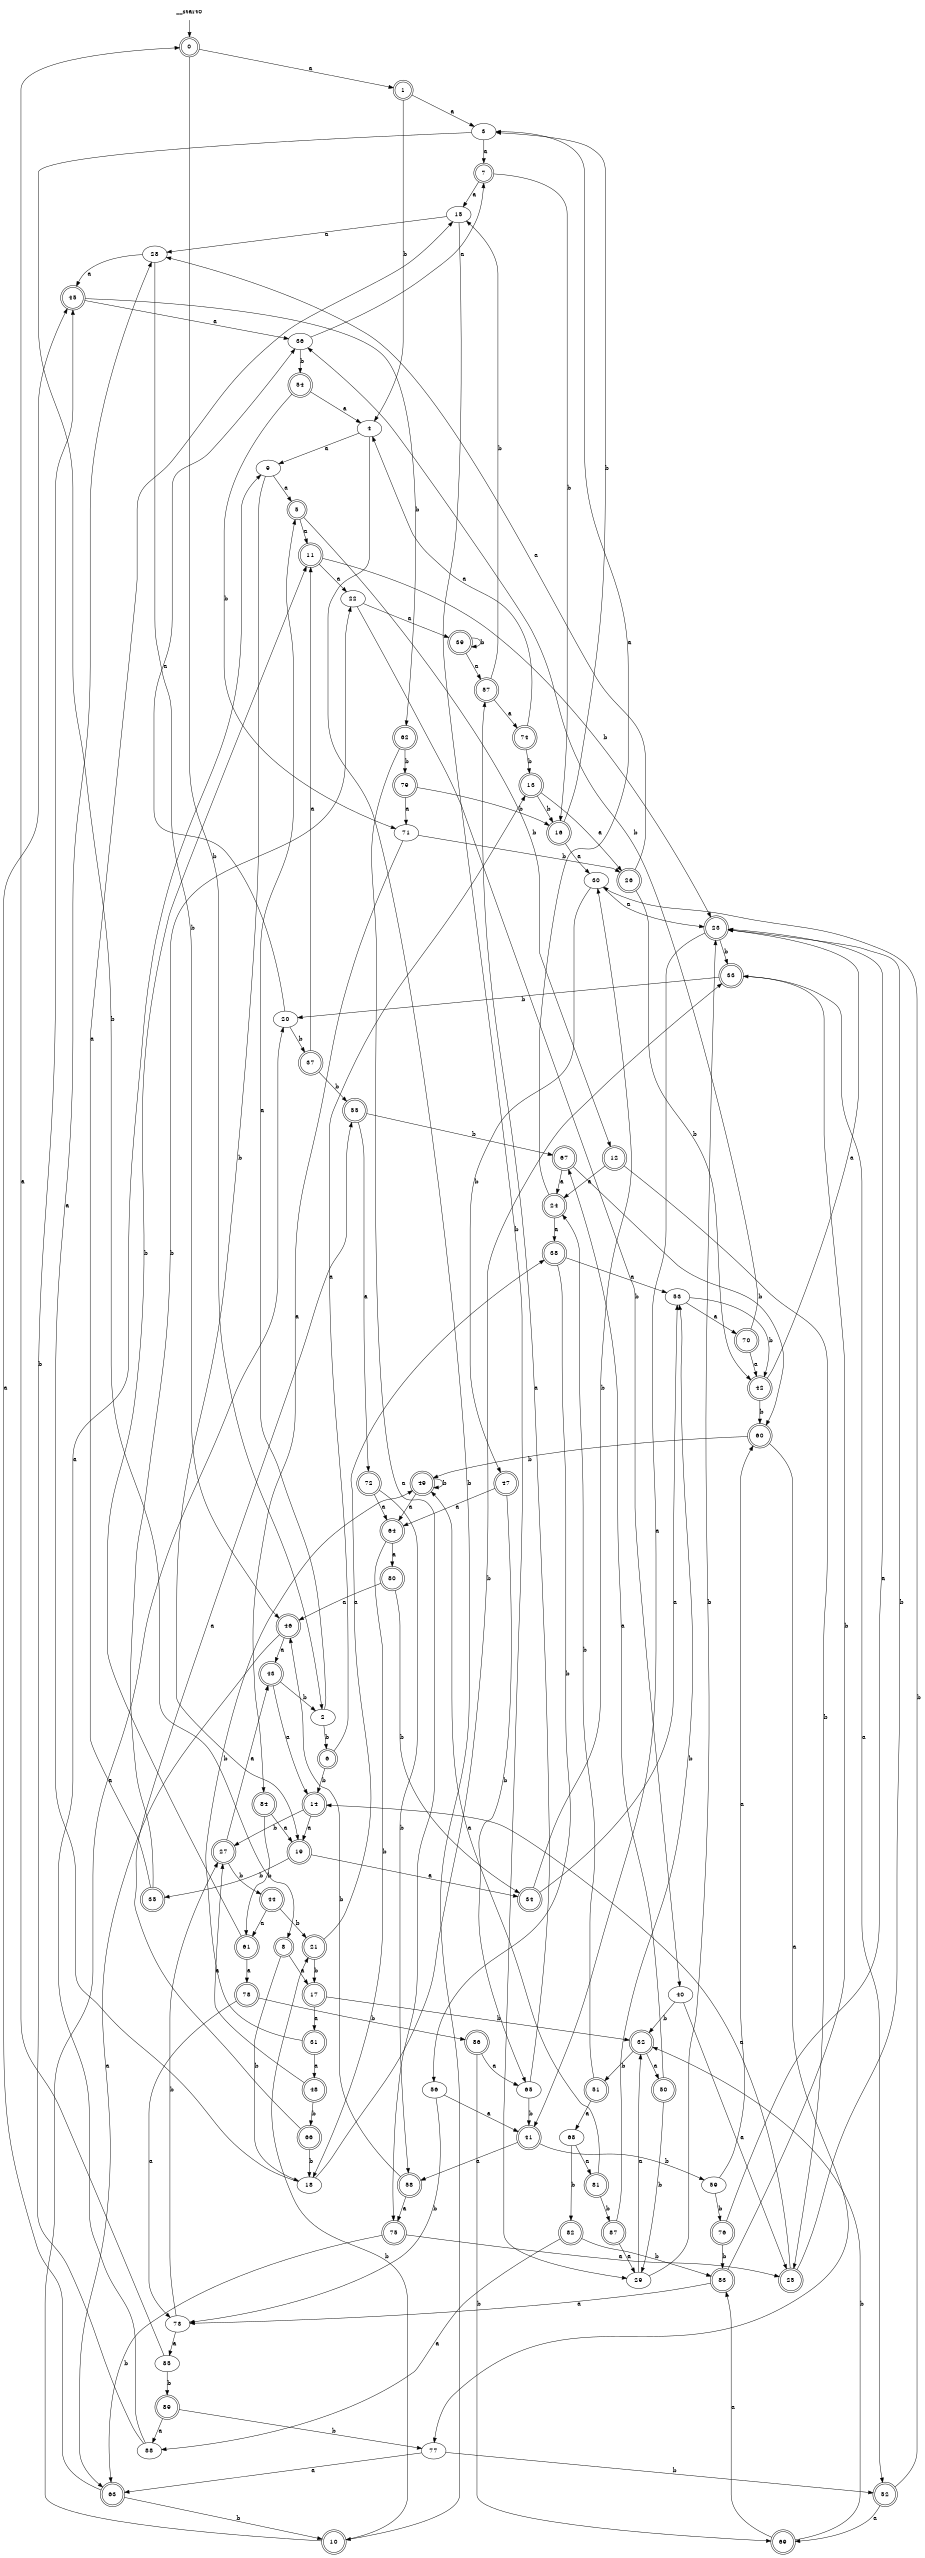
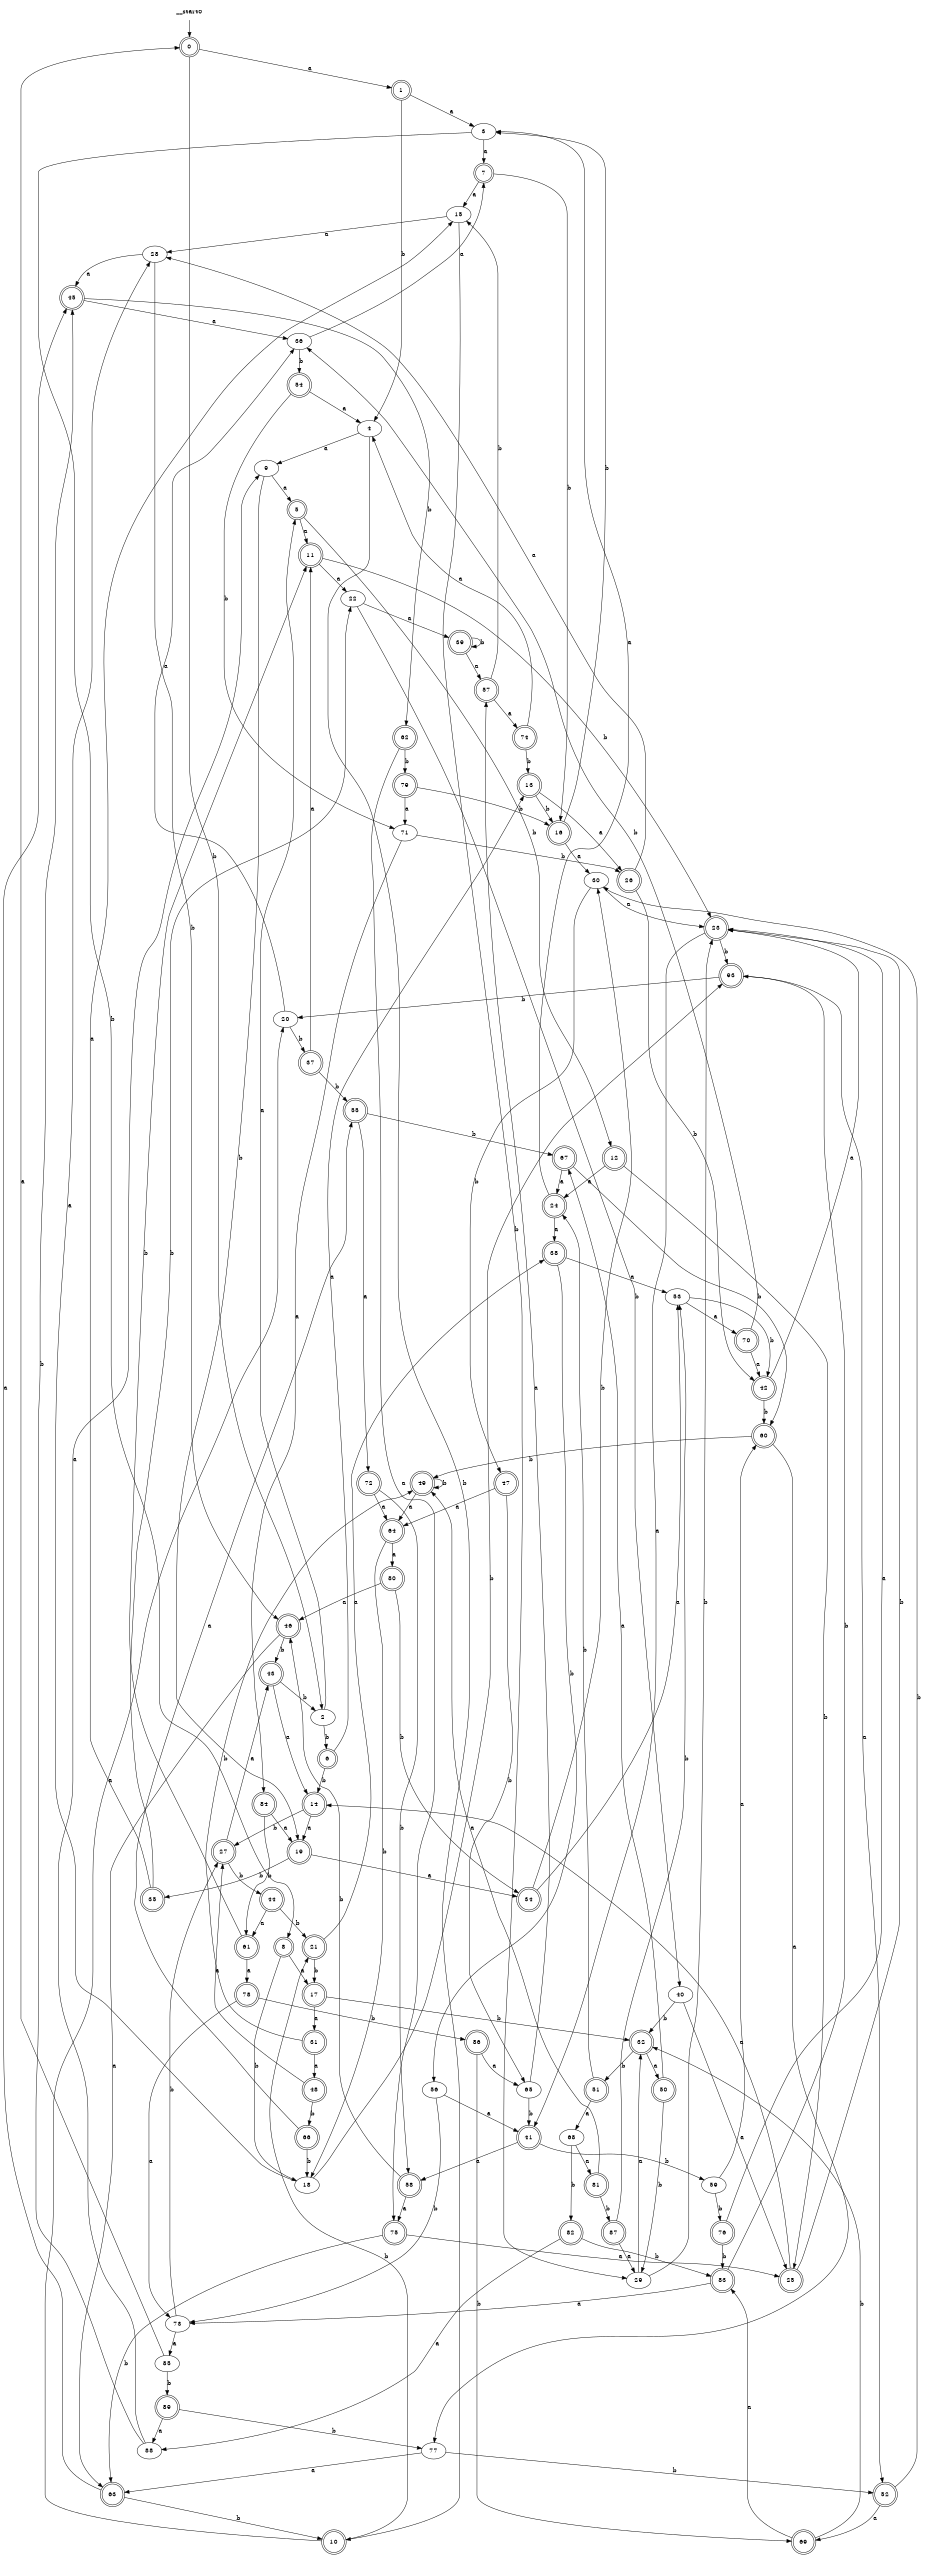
(731, 976) -> (731, 976)
(283, 1650) -> (283, 1650)
